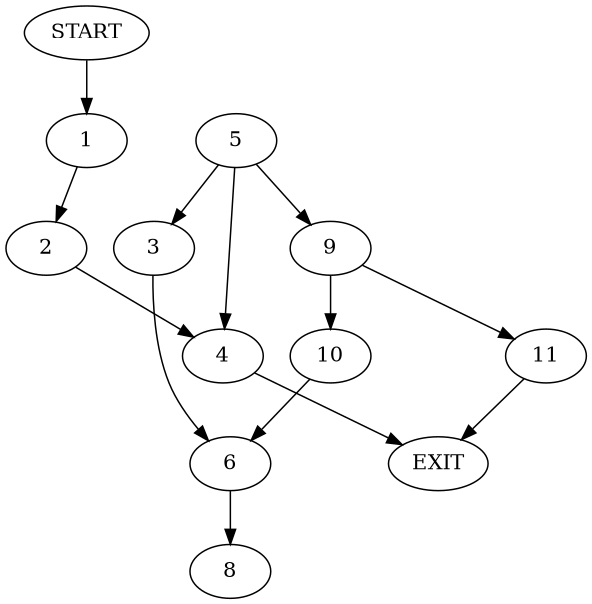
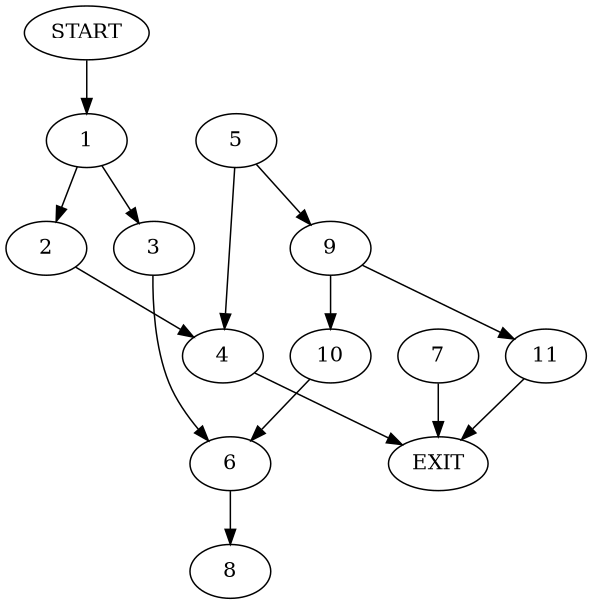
(200, 189) -> (116, 188)
none -> (438, 356)
